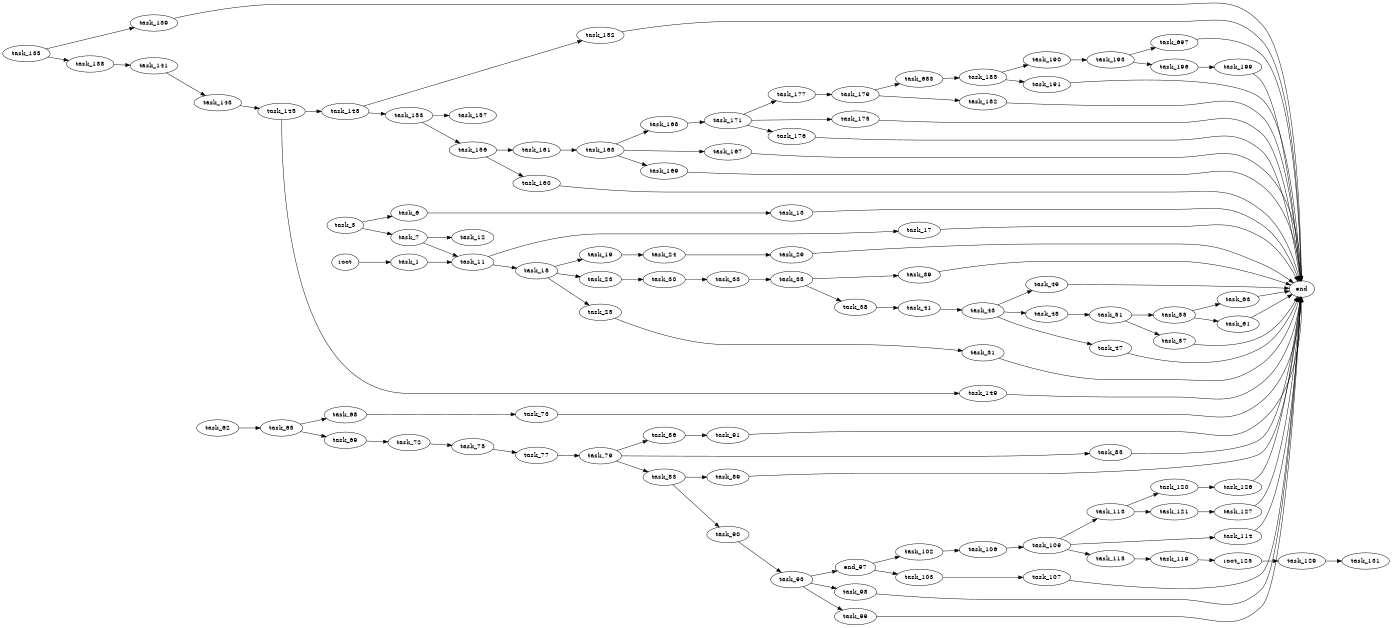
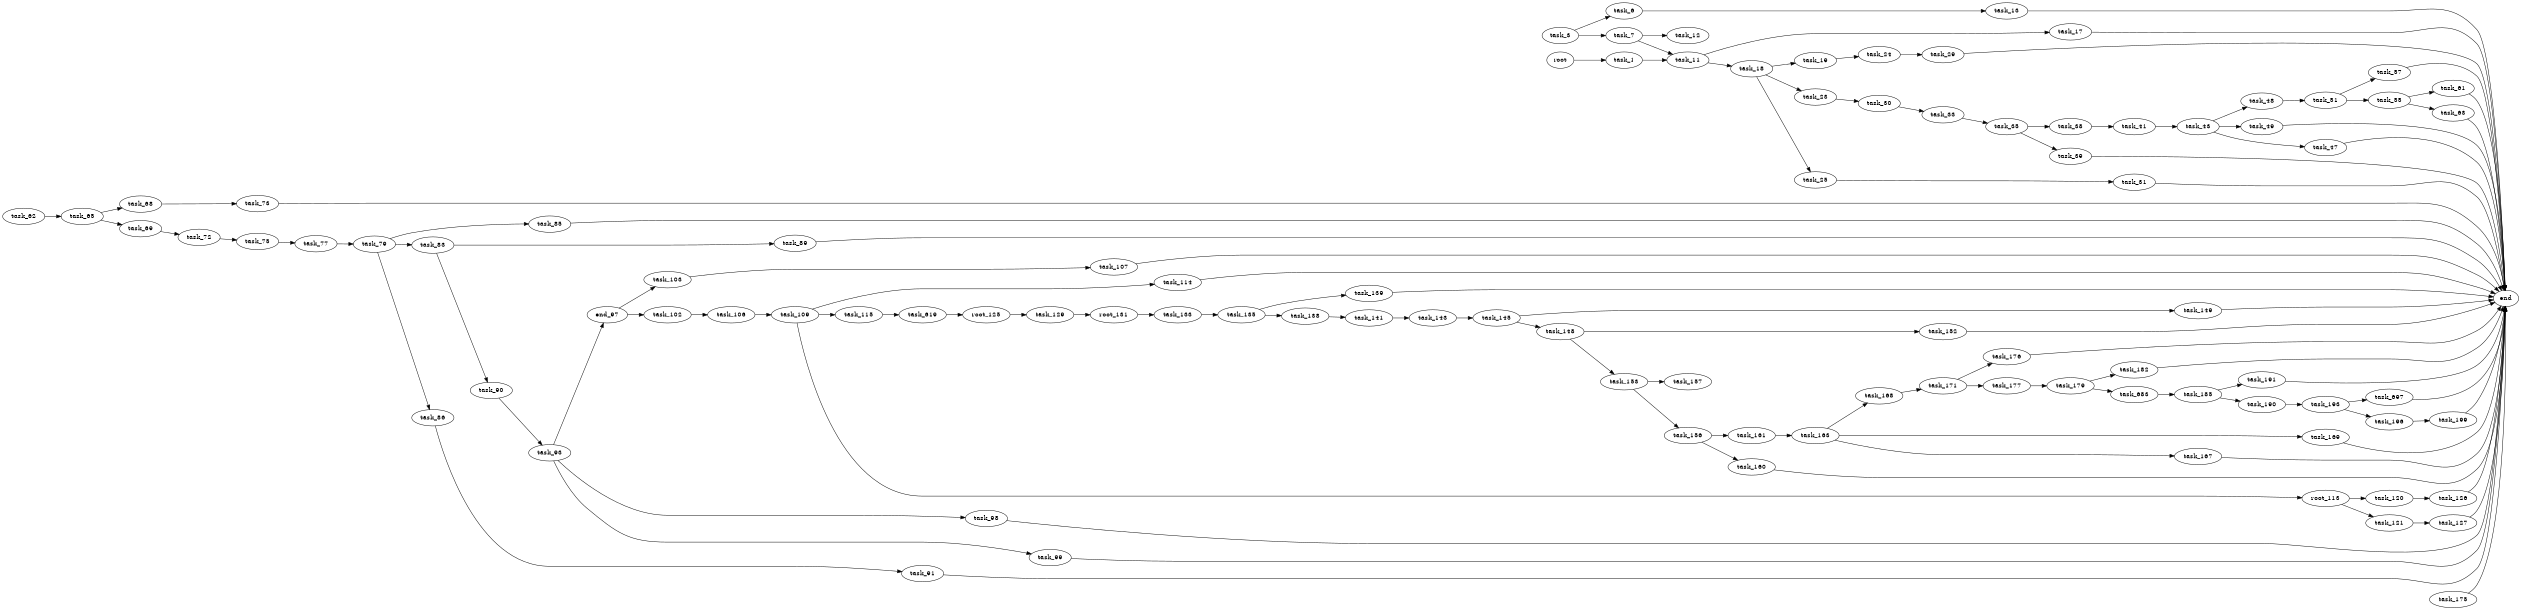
(789, 120) -> none
none -> (1178, 315)
(1111, 512) -> (2326, 498)
(1174, 559) -> (923, 315)
(1366, 561) -> (1114, 315)
